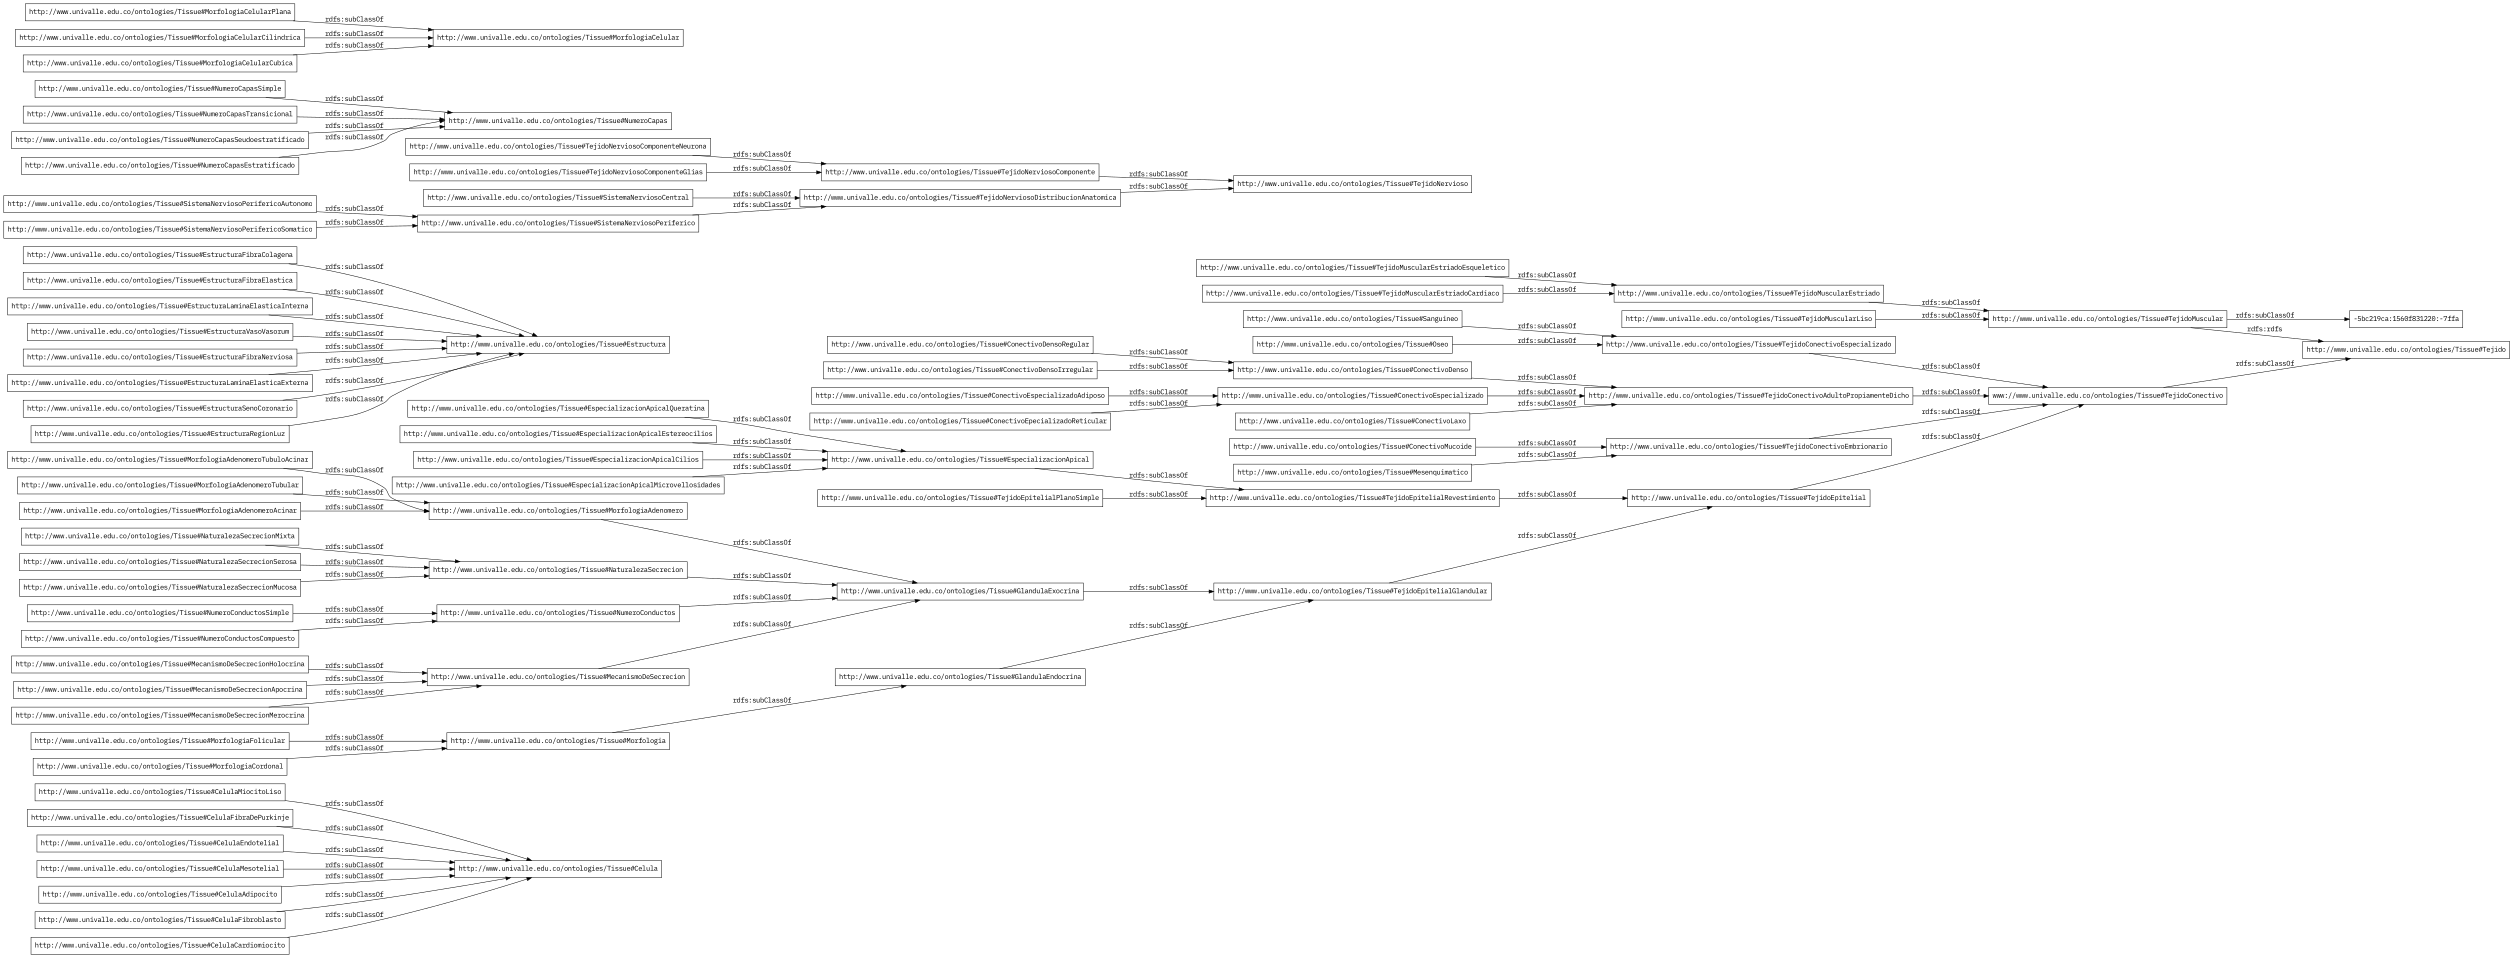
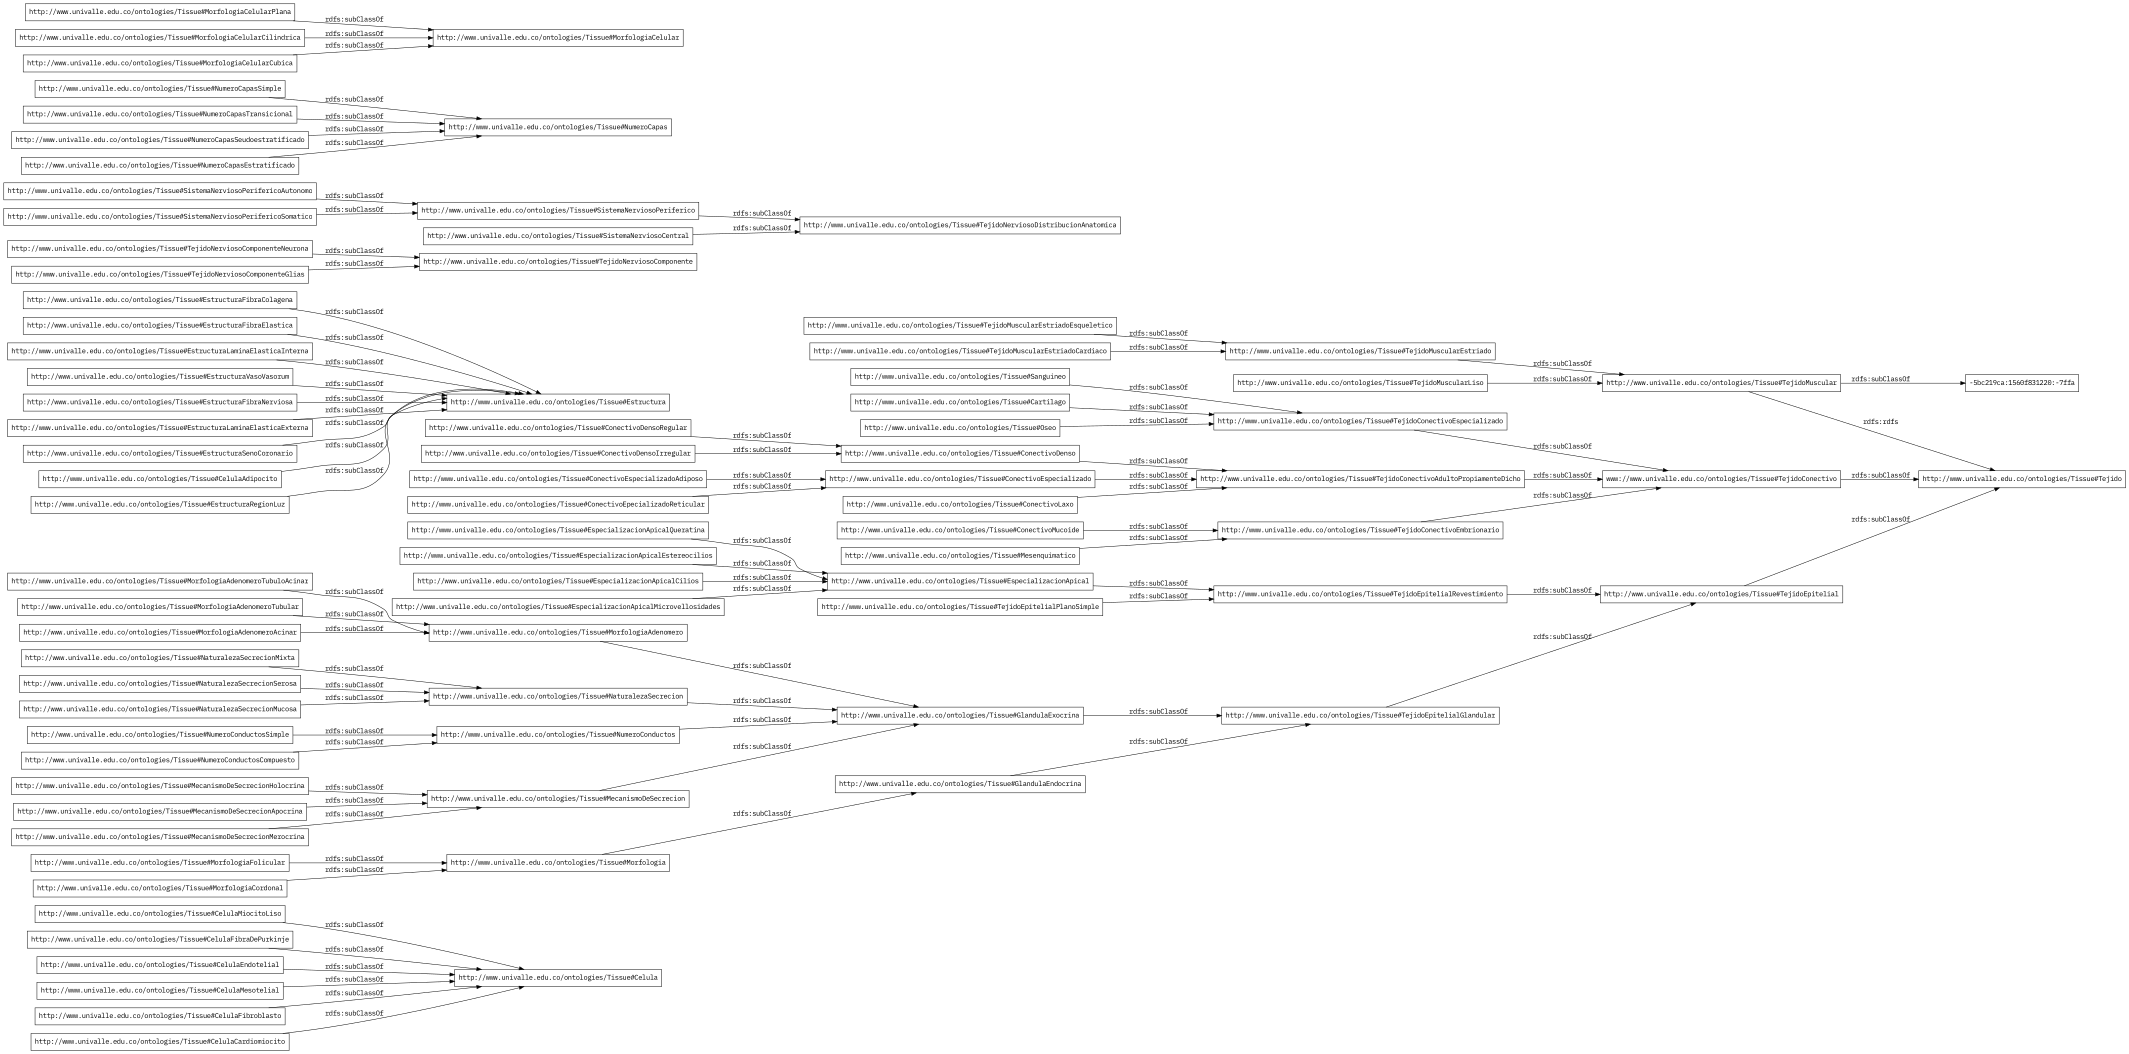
(1353, 184) -> none
none -> (960, 403)
(1936, 453) -> (1870, 538)
(366, 881) -> (385, 448)
